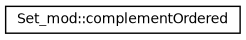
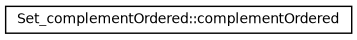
(123, 20) -> (179, 20)
